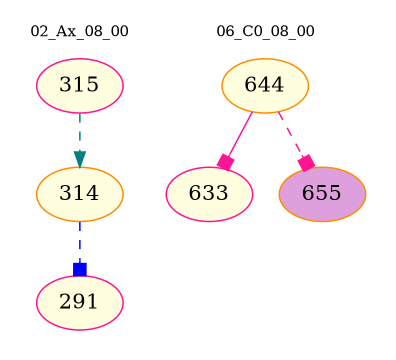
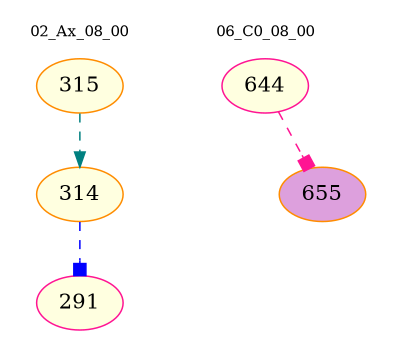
(80, 86) -> (80, 86)
(265, 86) -> (265, 86)
(209, 194) -> none
